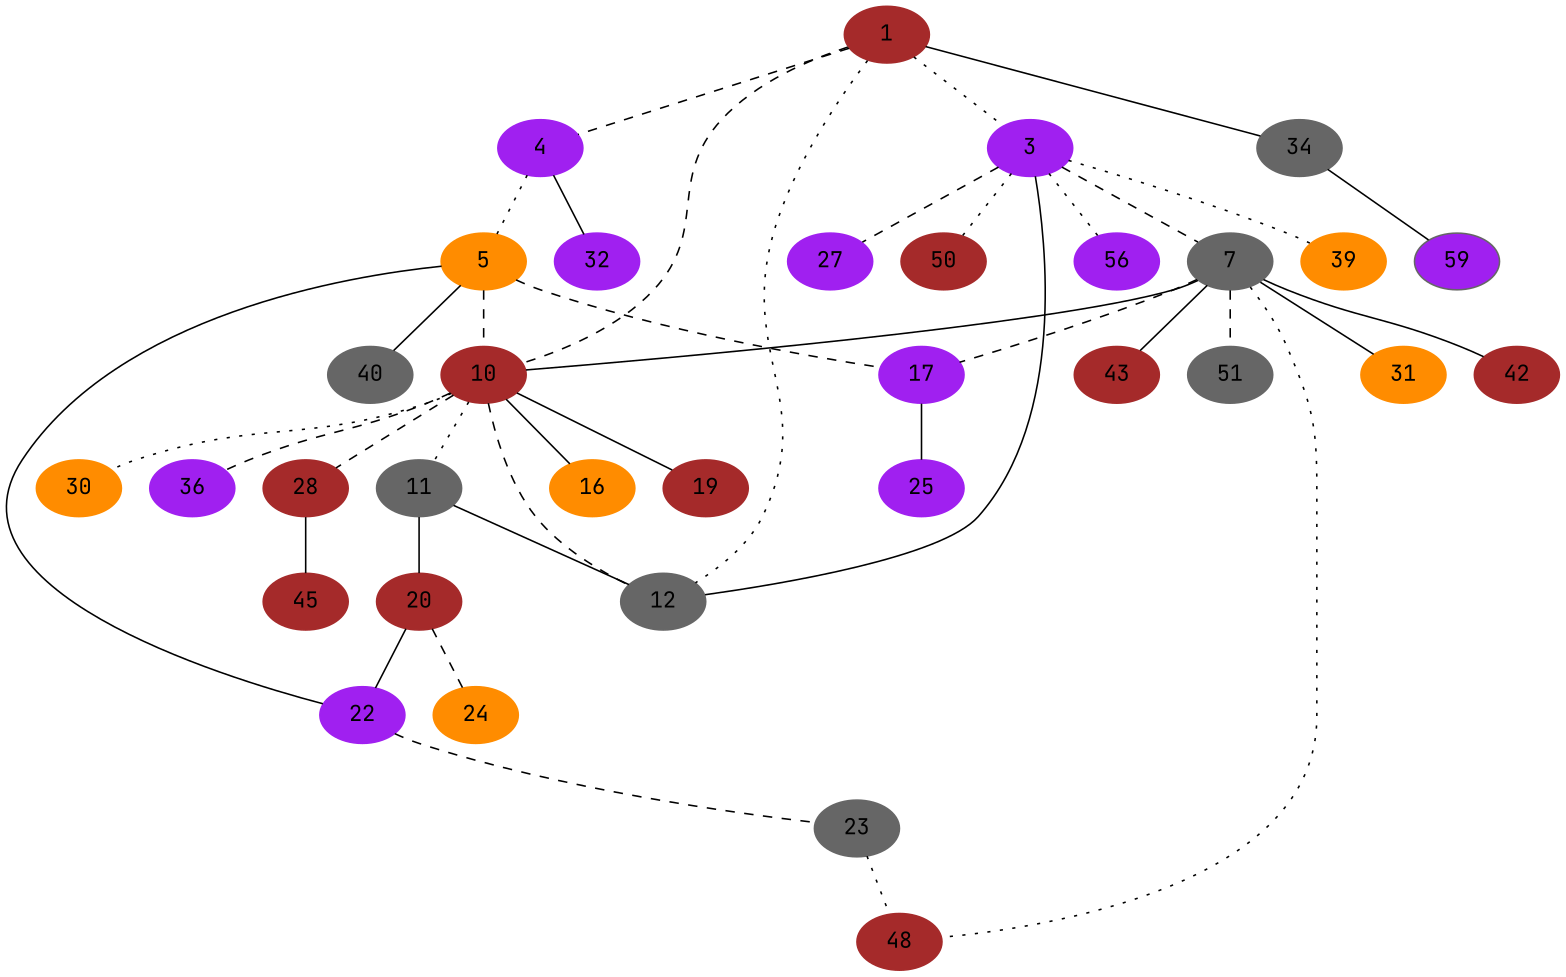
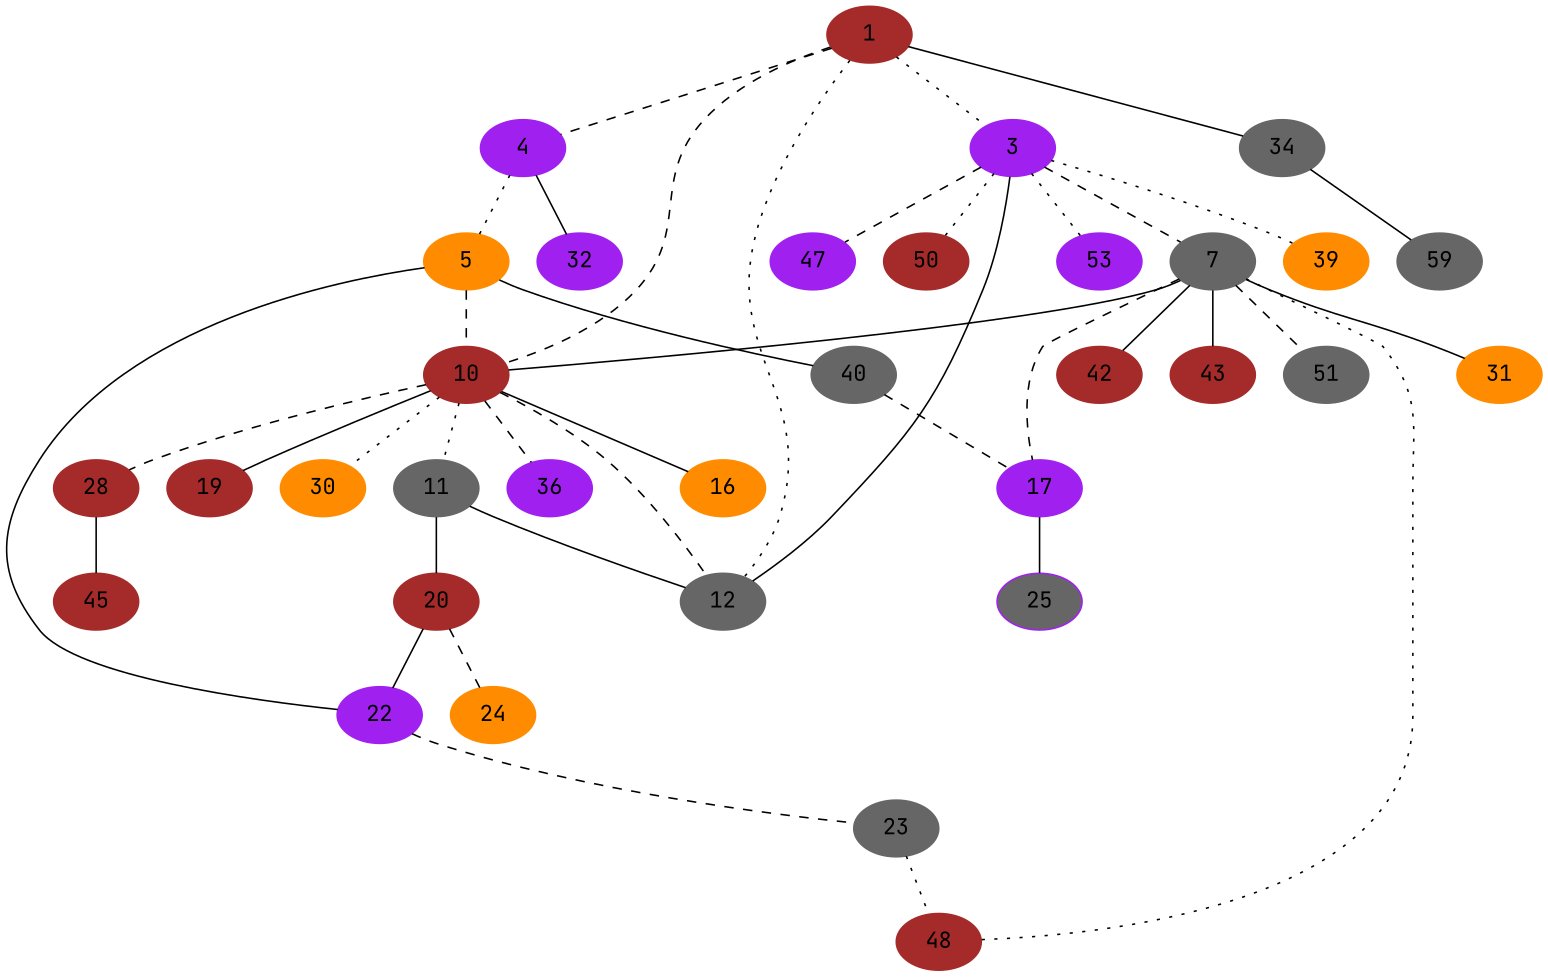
(830, 261) -> (813, 261)
(1117, 261) -> (1099, 261)
(1457, 261) -> (1440, 261)
(696, 333) -> (947, 432)
(922, 488) -> (1040, 602)
